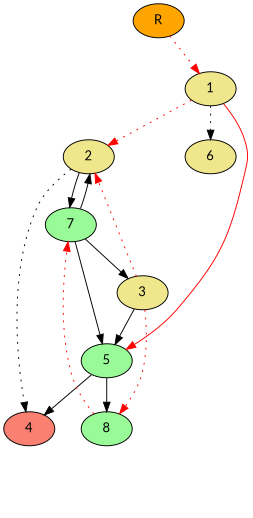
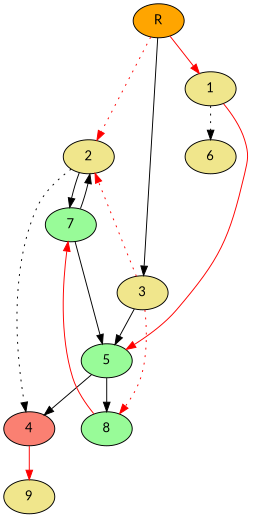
(182, 51) -> (182, 51)
(154, 120) -> (126, 84)
(103, 255) -> (151, 152)
(65, 336) -> (65, 336)
none -> (29, 497)
